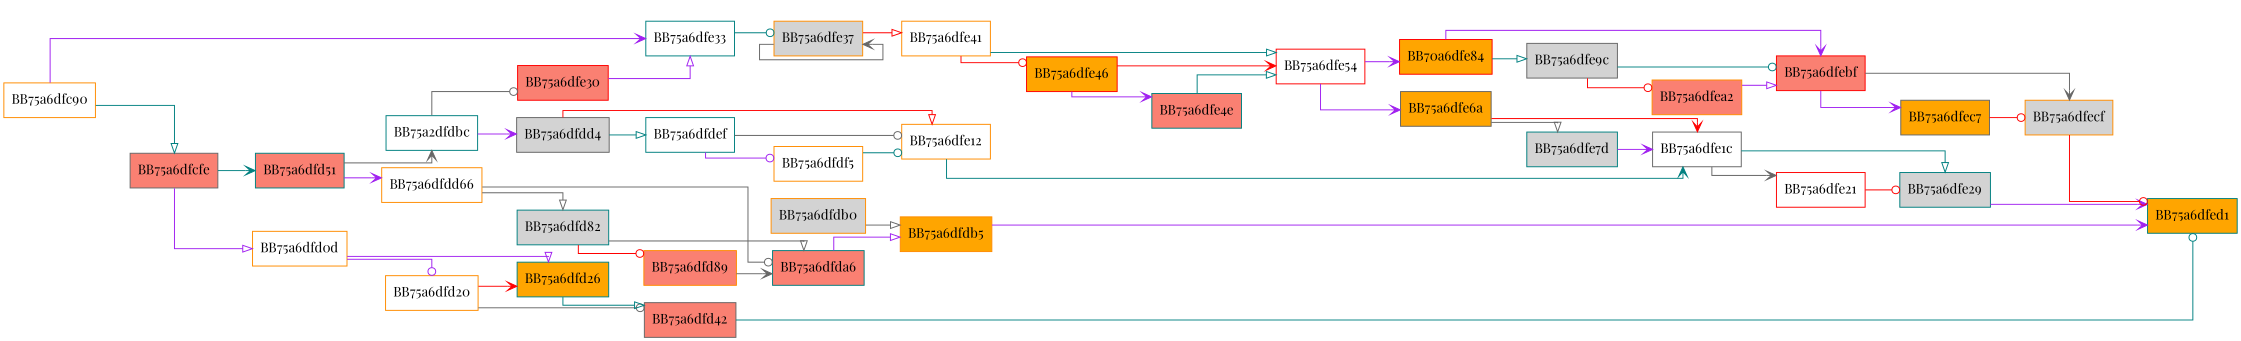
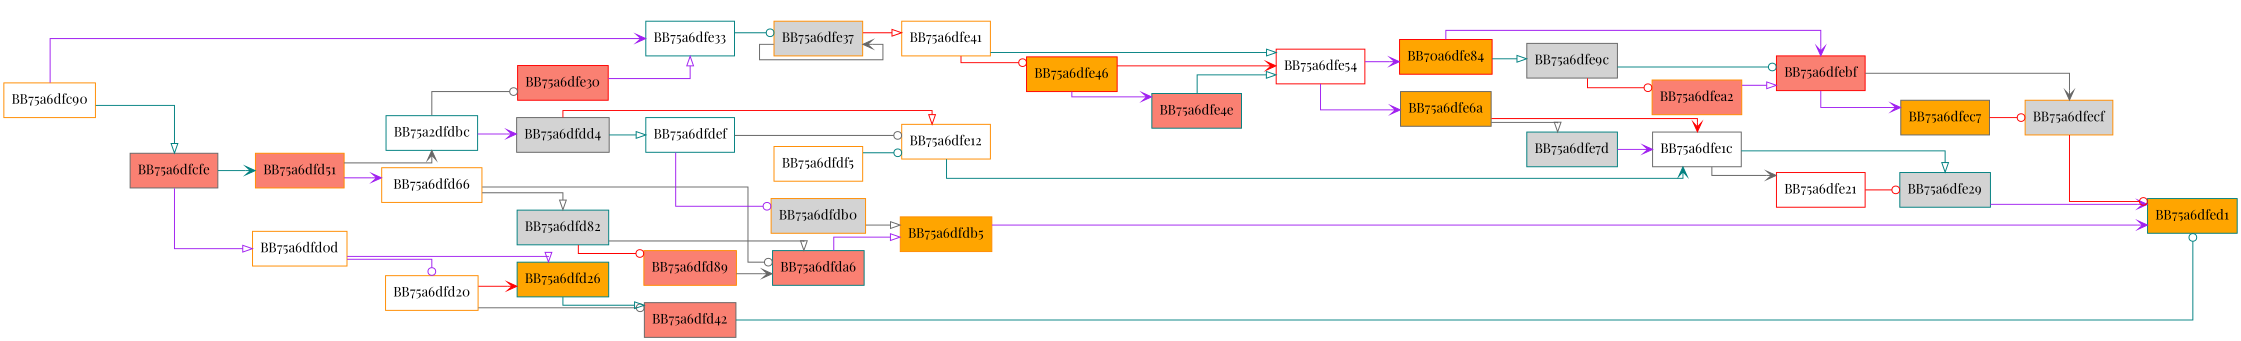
(733, 158) -> (693, 206)
(300, 171) -> (300, 171)
(432, 185) -> (432, 185)
